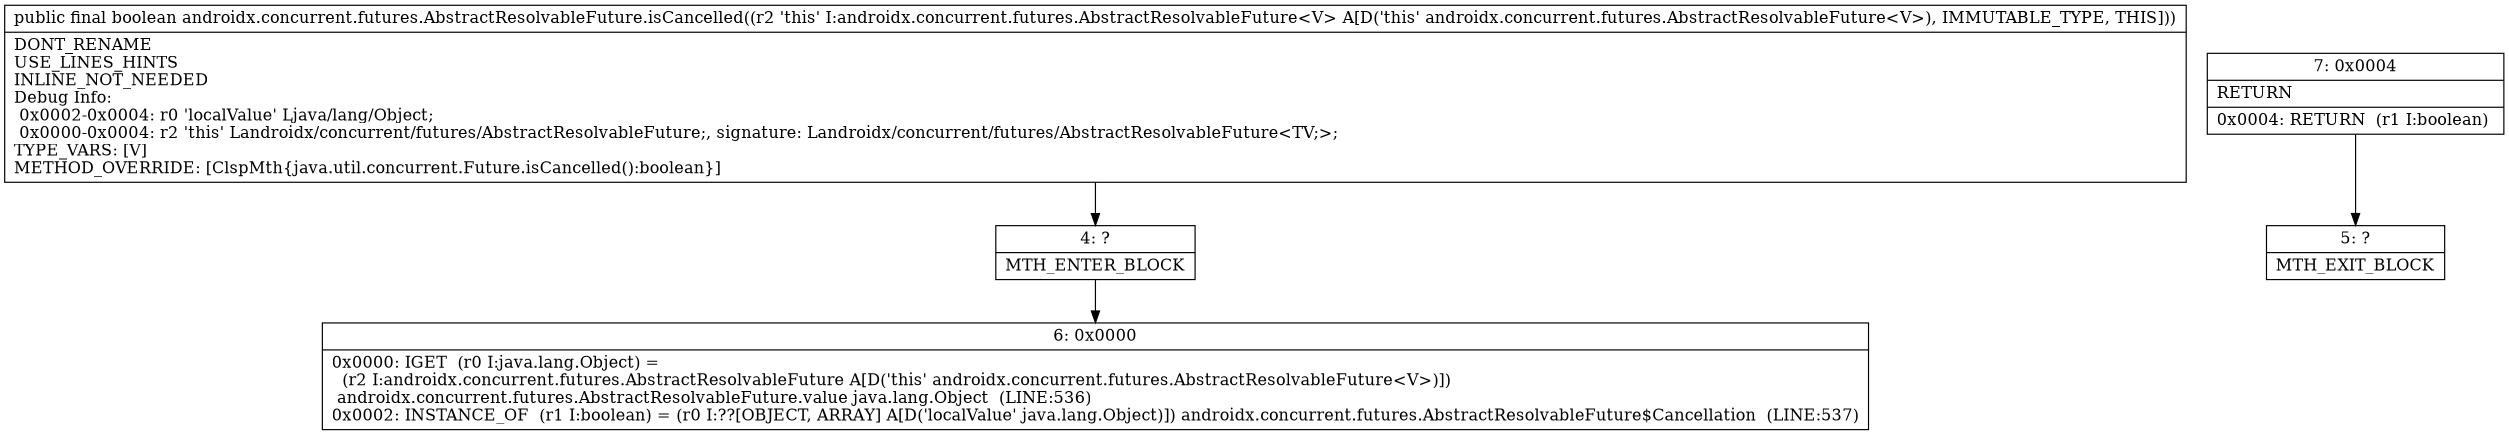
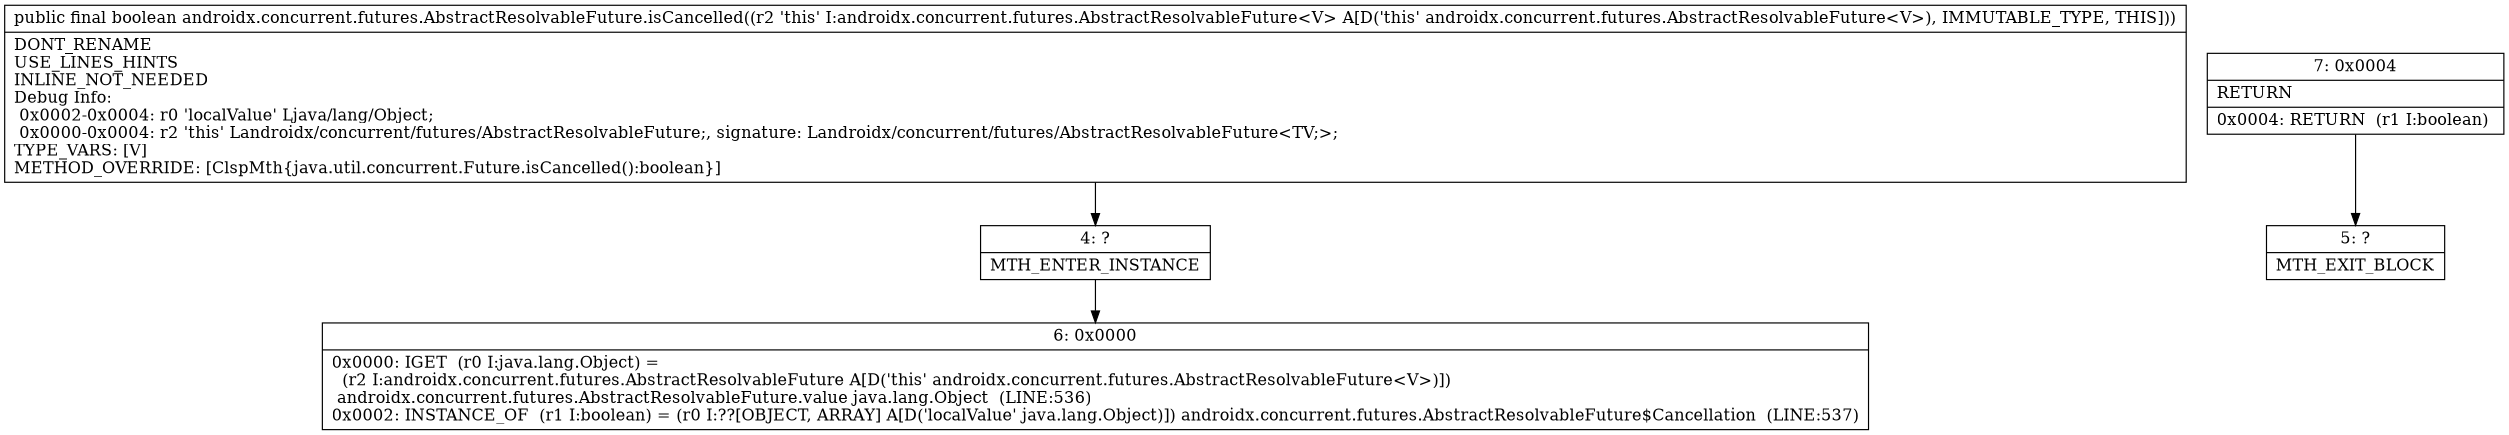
(1095, 266) -> (1095, 266)
